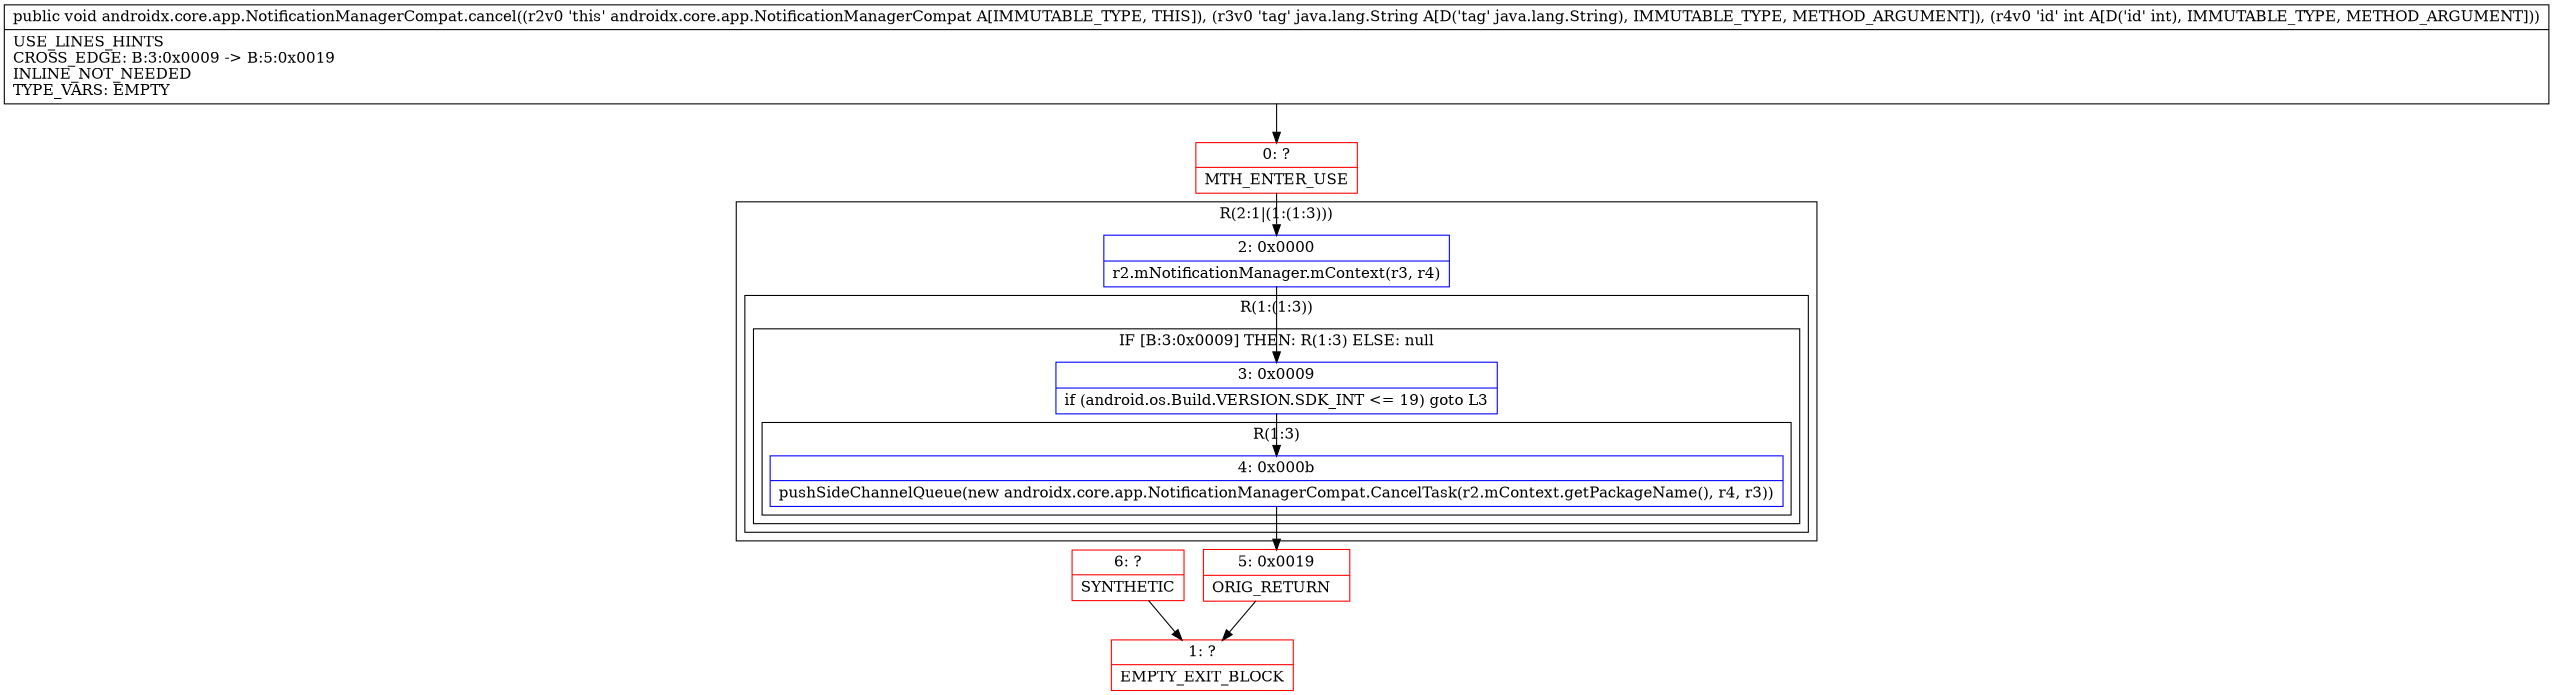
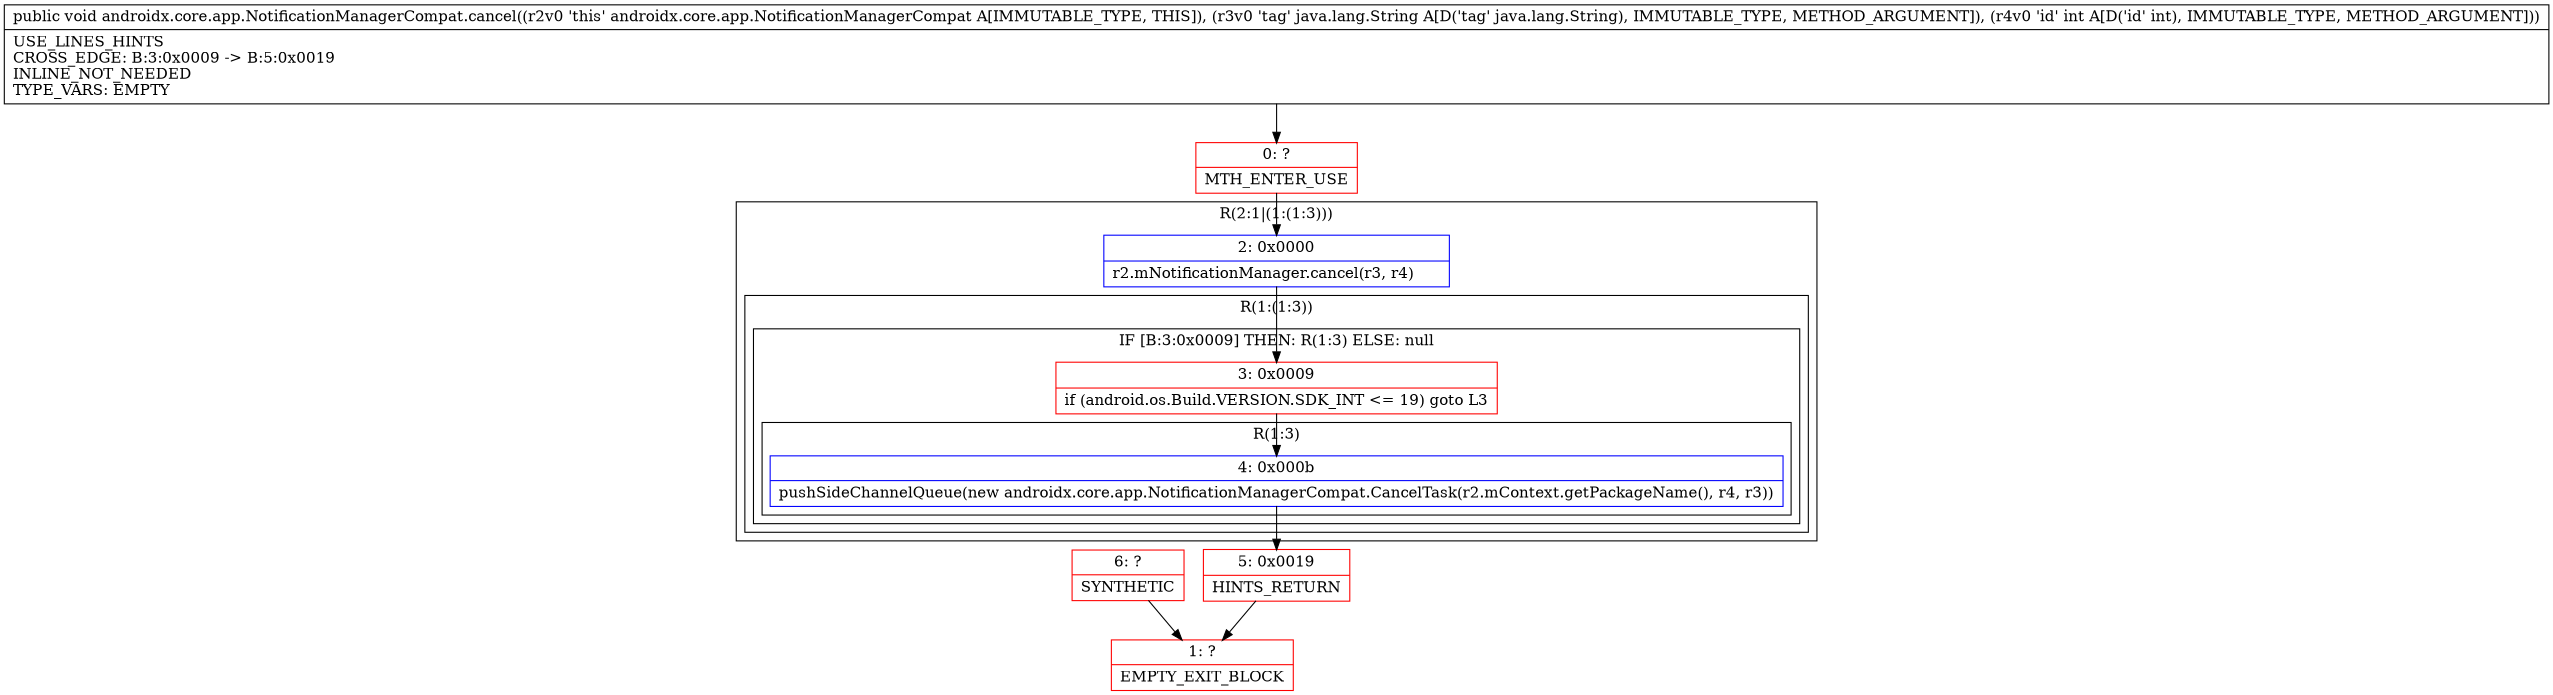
(1277, 273) -> (1263, 273)
(1277, 388) -> (1277, 388)
(1271, 588) -> (1277, 588)
